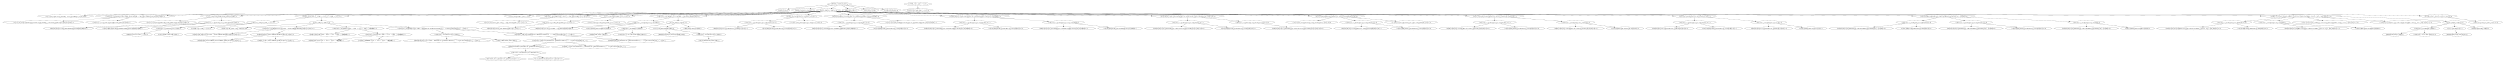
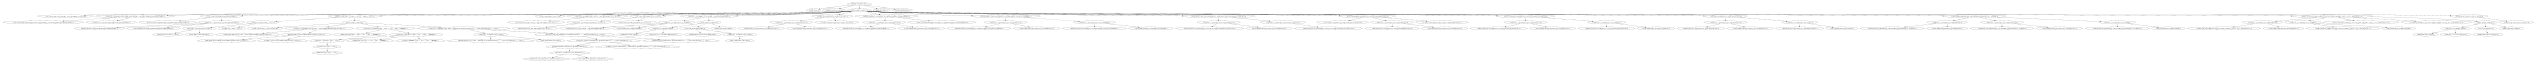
(870, 10) -> none
none -> (327, 41)
